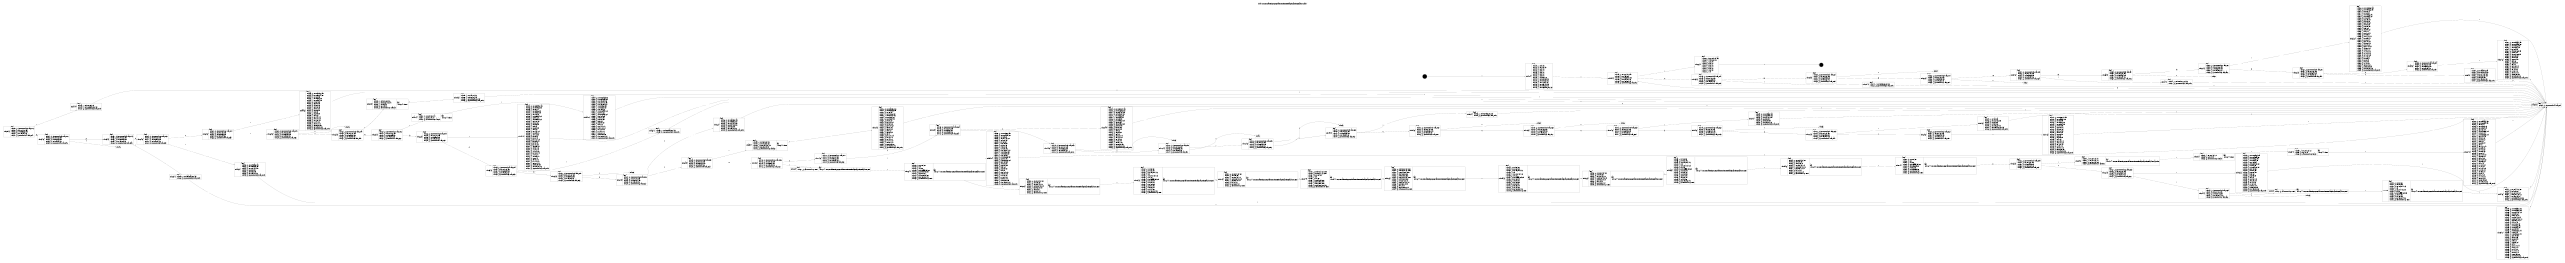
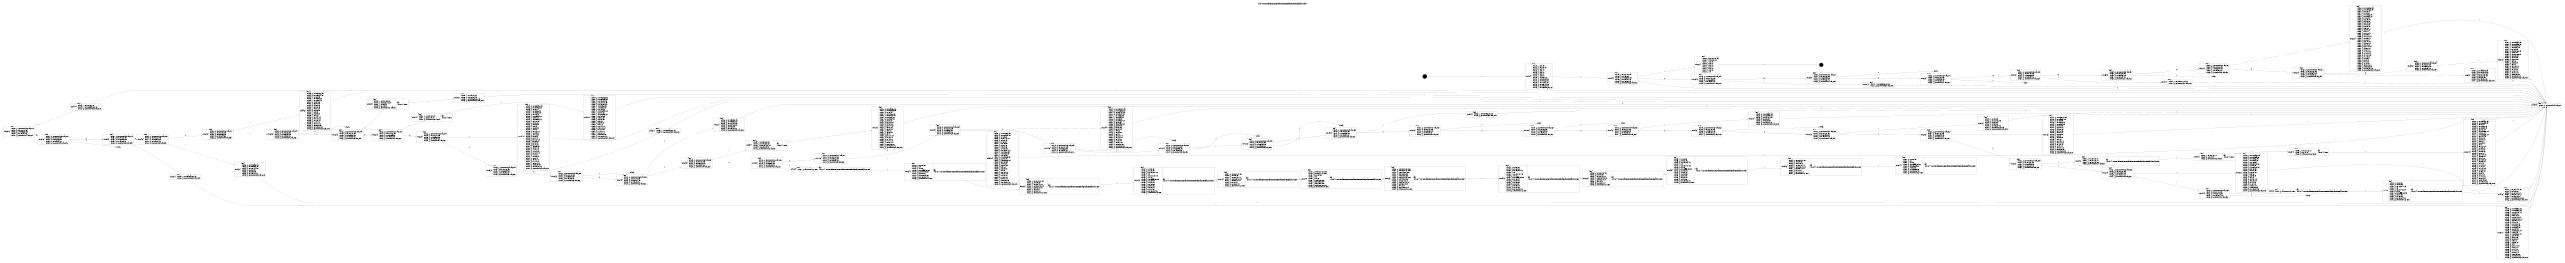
(1993, 165) -> (1980, 149)
